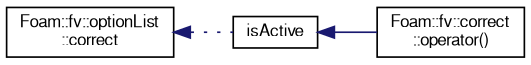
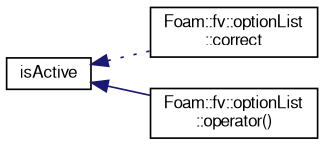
(212, 32) -> (129, 56)
(451, 32) -> (234, 113)
